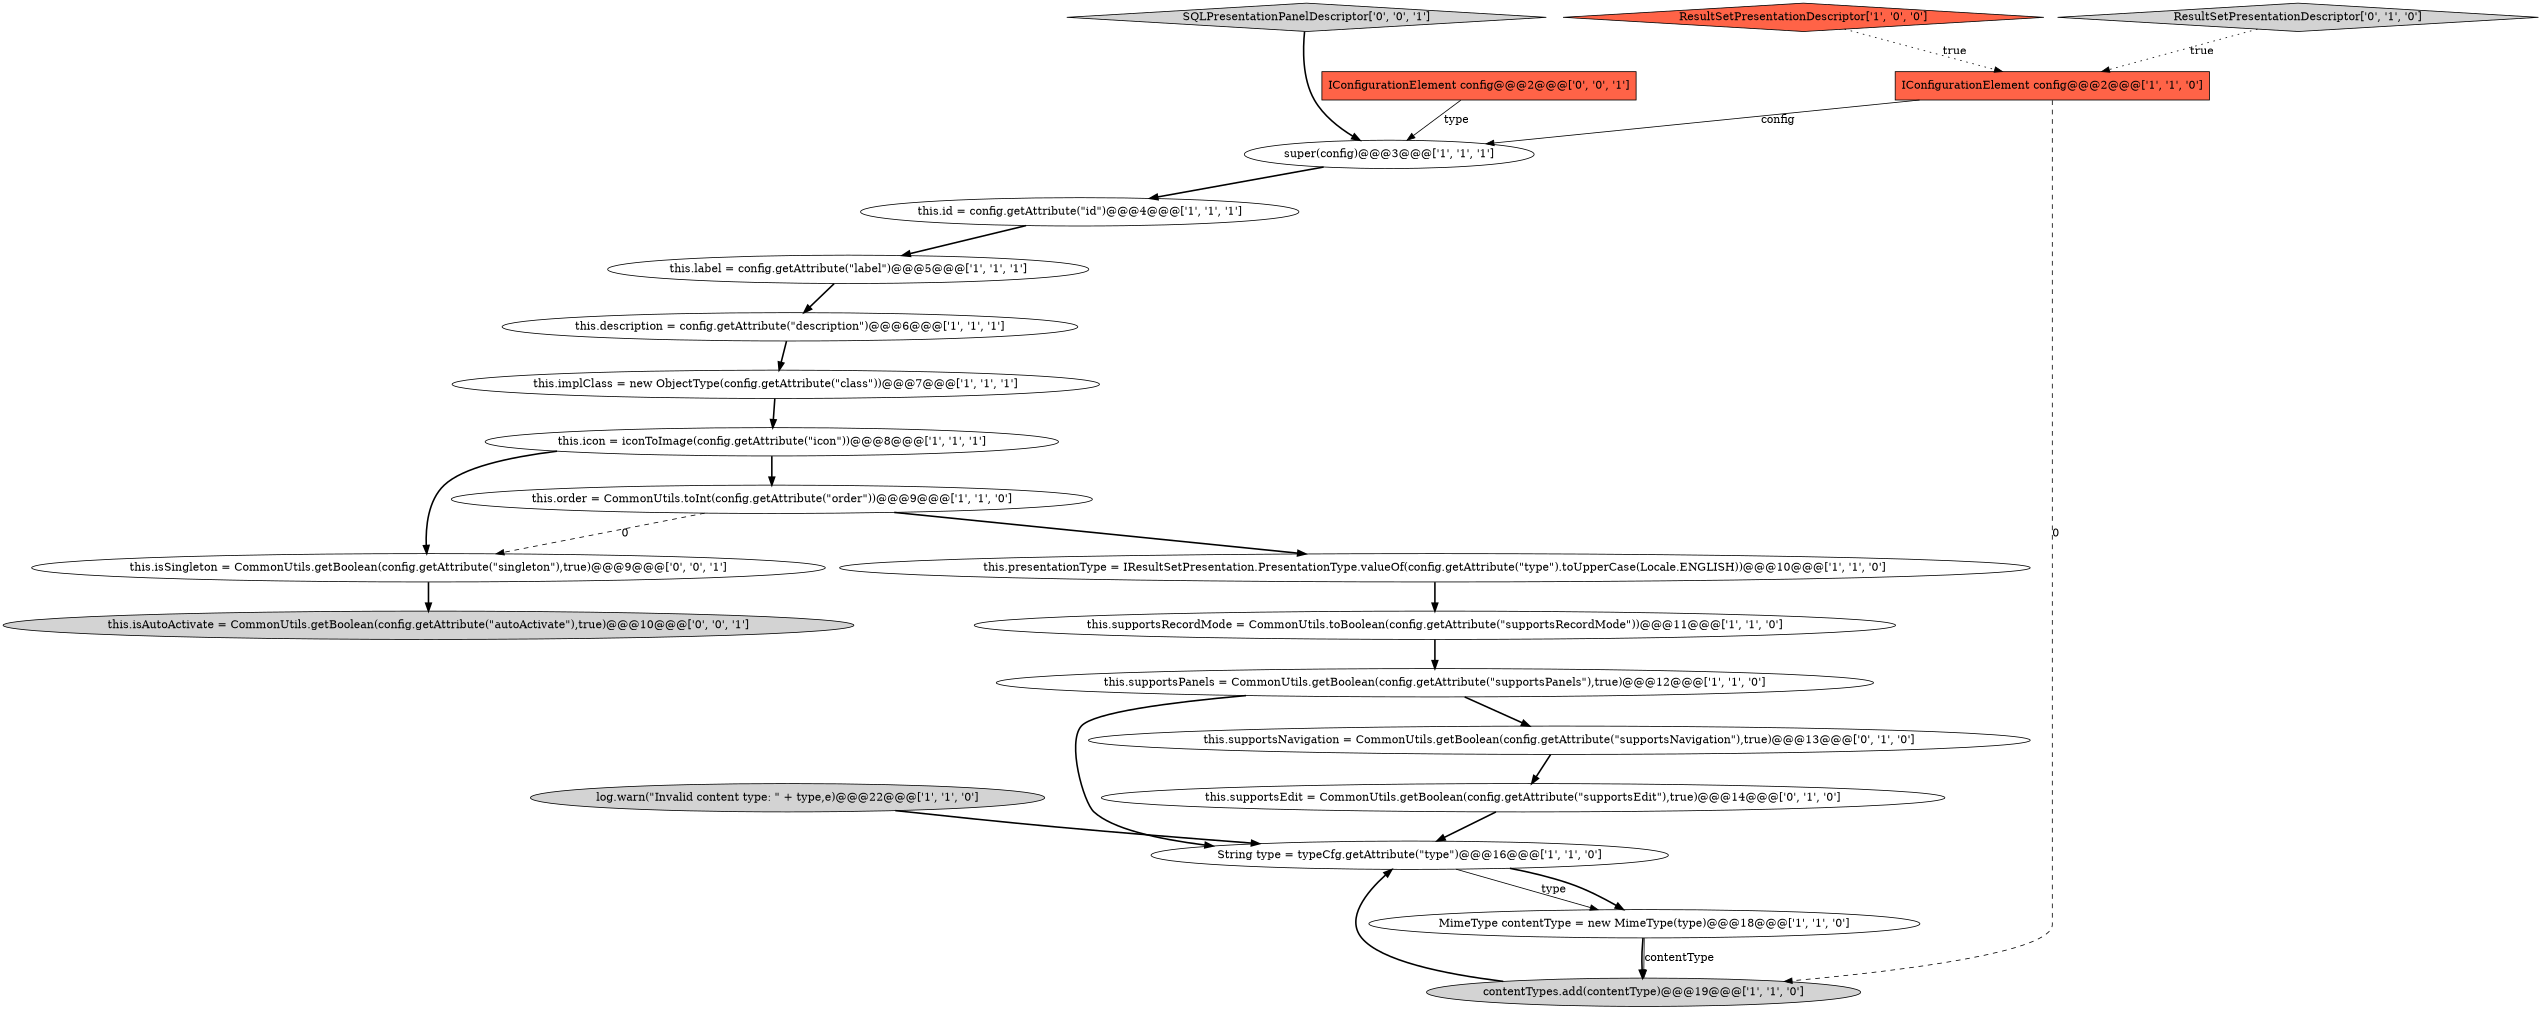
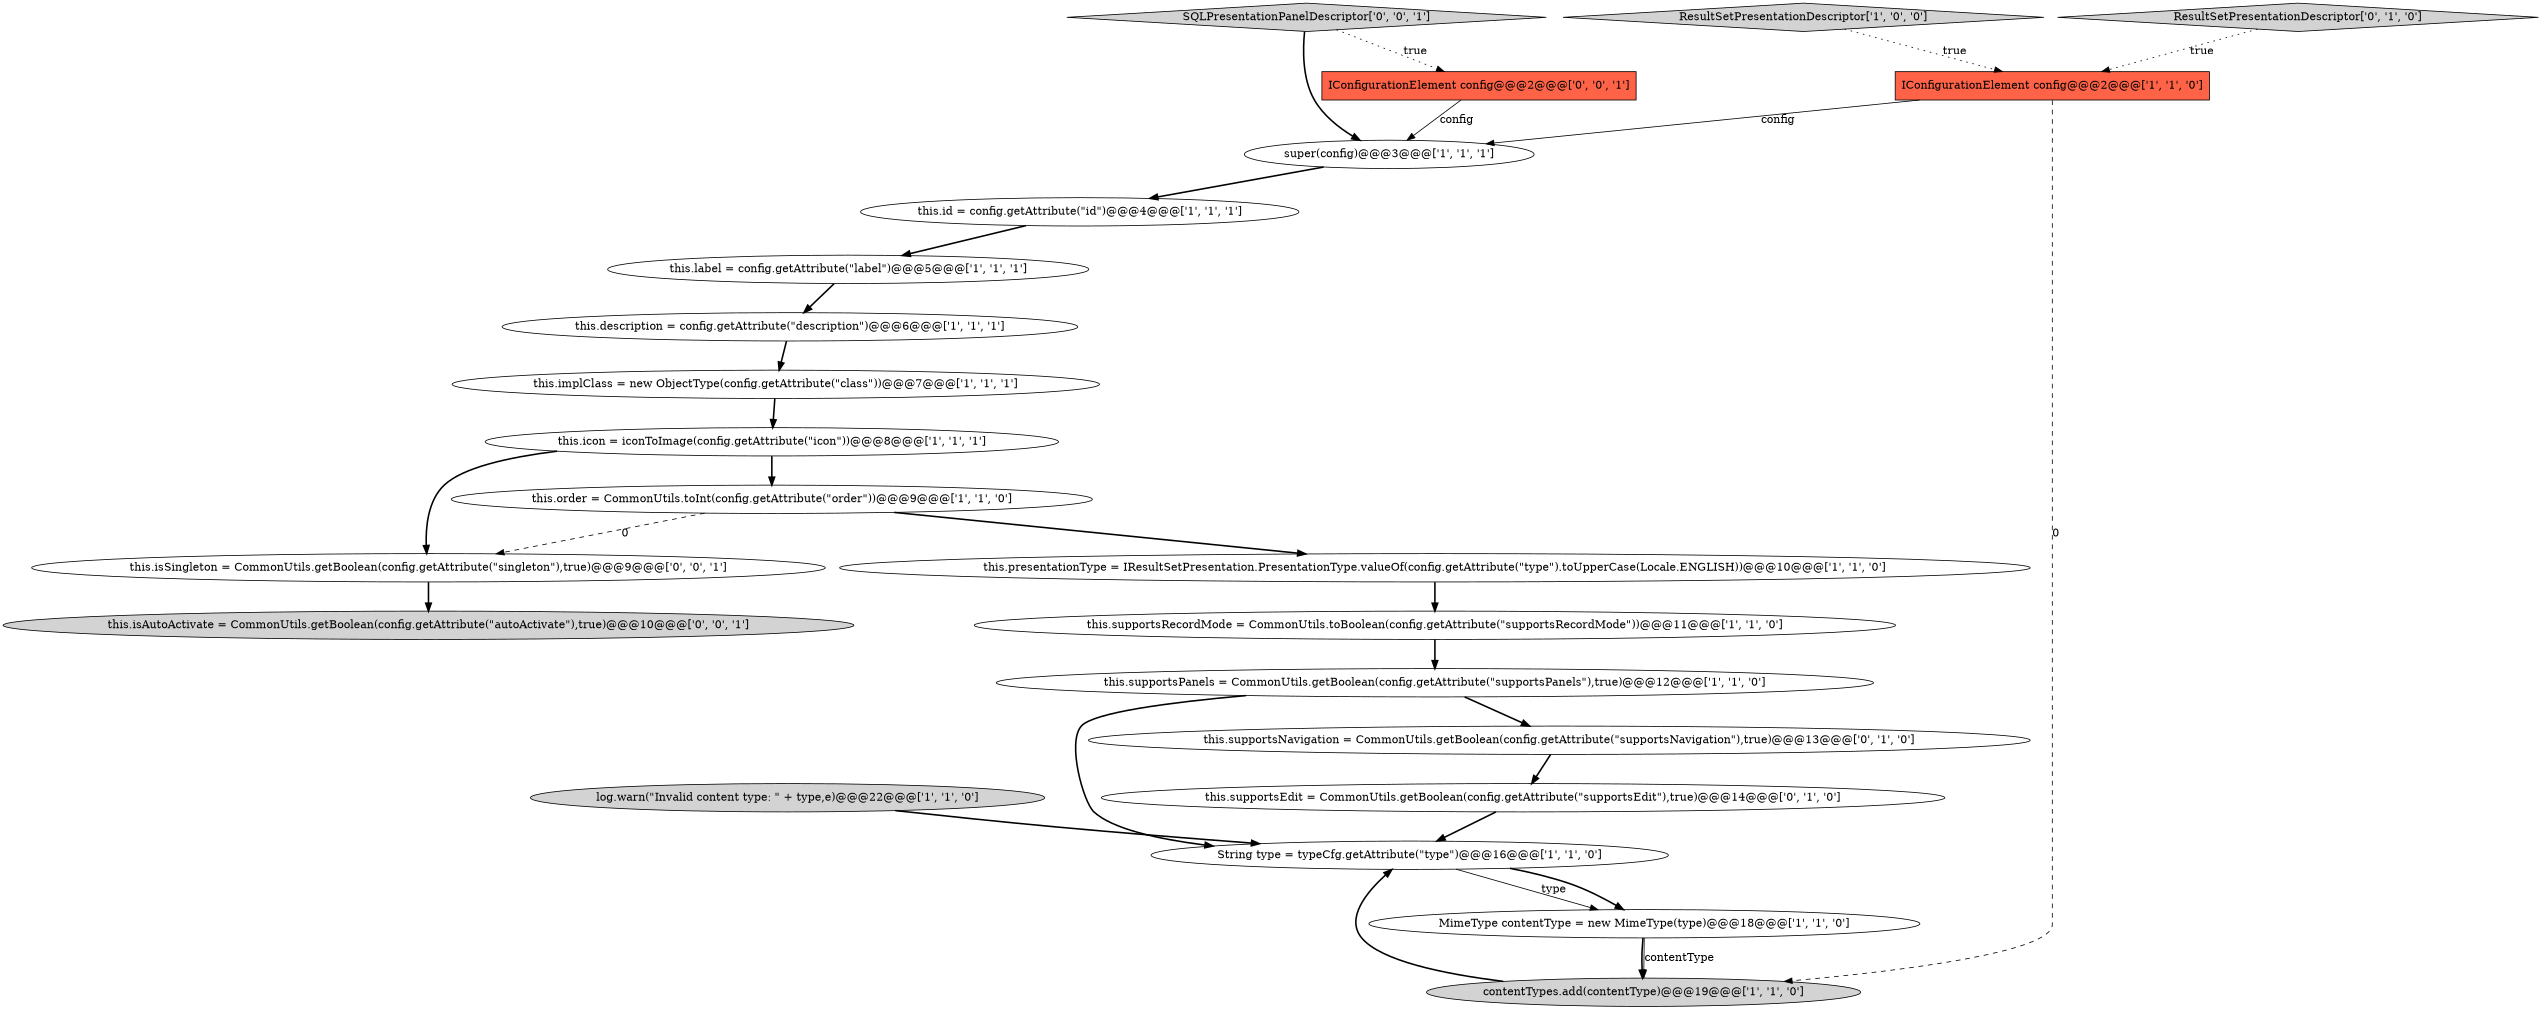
(1803, 17) -> (1803, 17)
none -> (1387, 49)
(1457, 120) -> (1457, 120)
